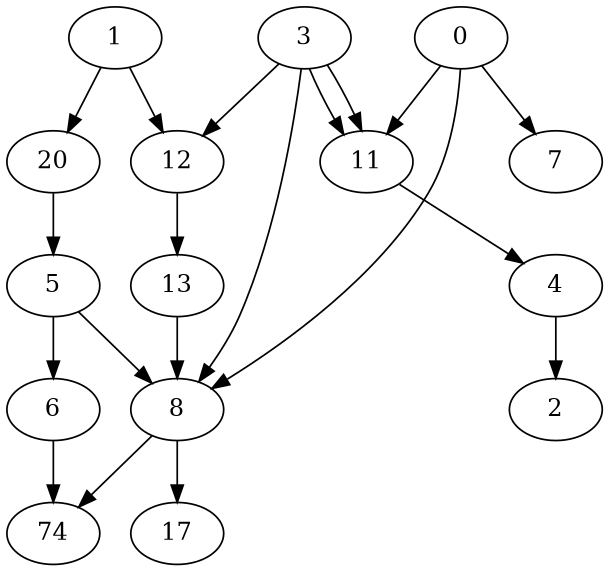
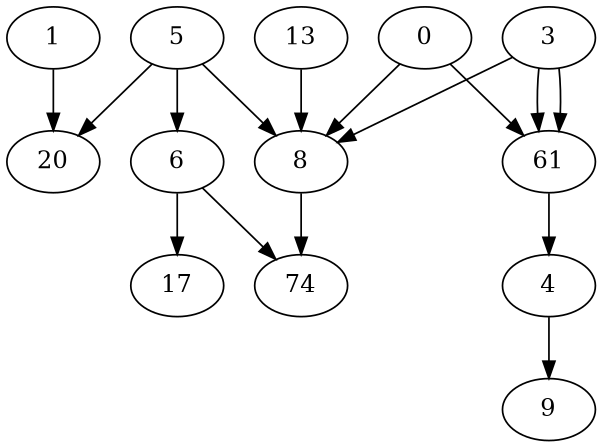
(177, 162) -> none
(367, 162) -> (549, 162)
(556, 162) -> none
(53, 215) -> (122, 94)
(556, 410) -> (549, 410)
(177, 463) -> (177, 215)
